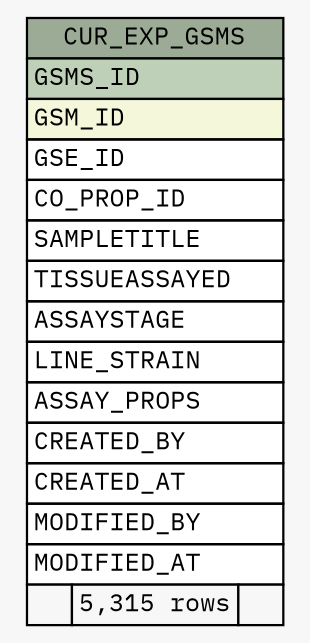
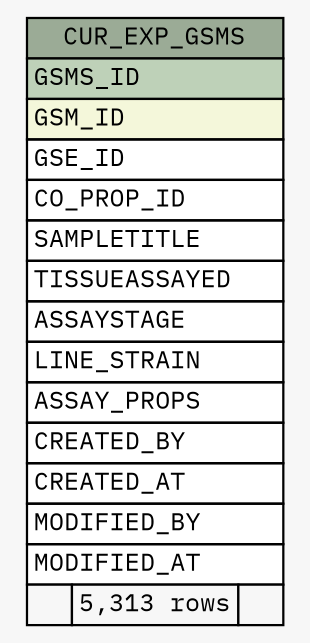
(155, 604) -> (155, 604)
